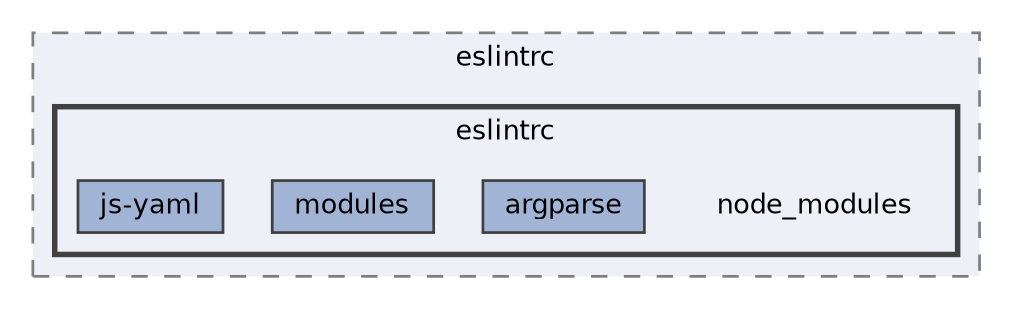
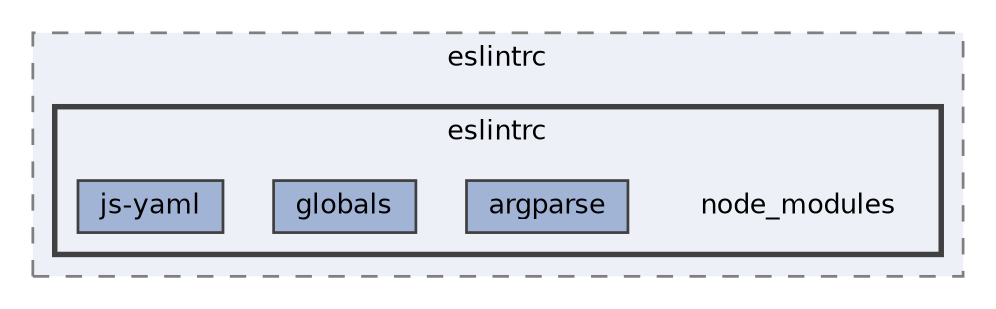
(353, 207) -> (345, 207)
